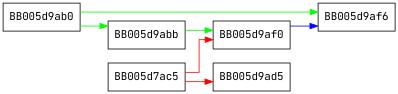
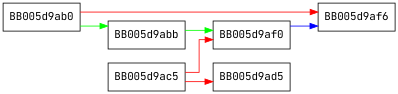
(195, 12) -> (195, 12)
(147, 77) -> (147, 77)
